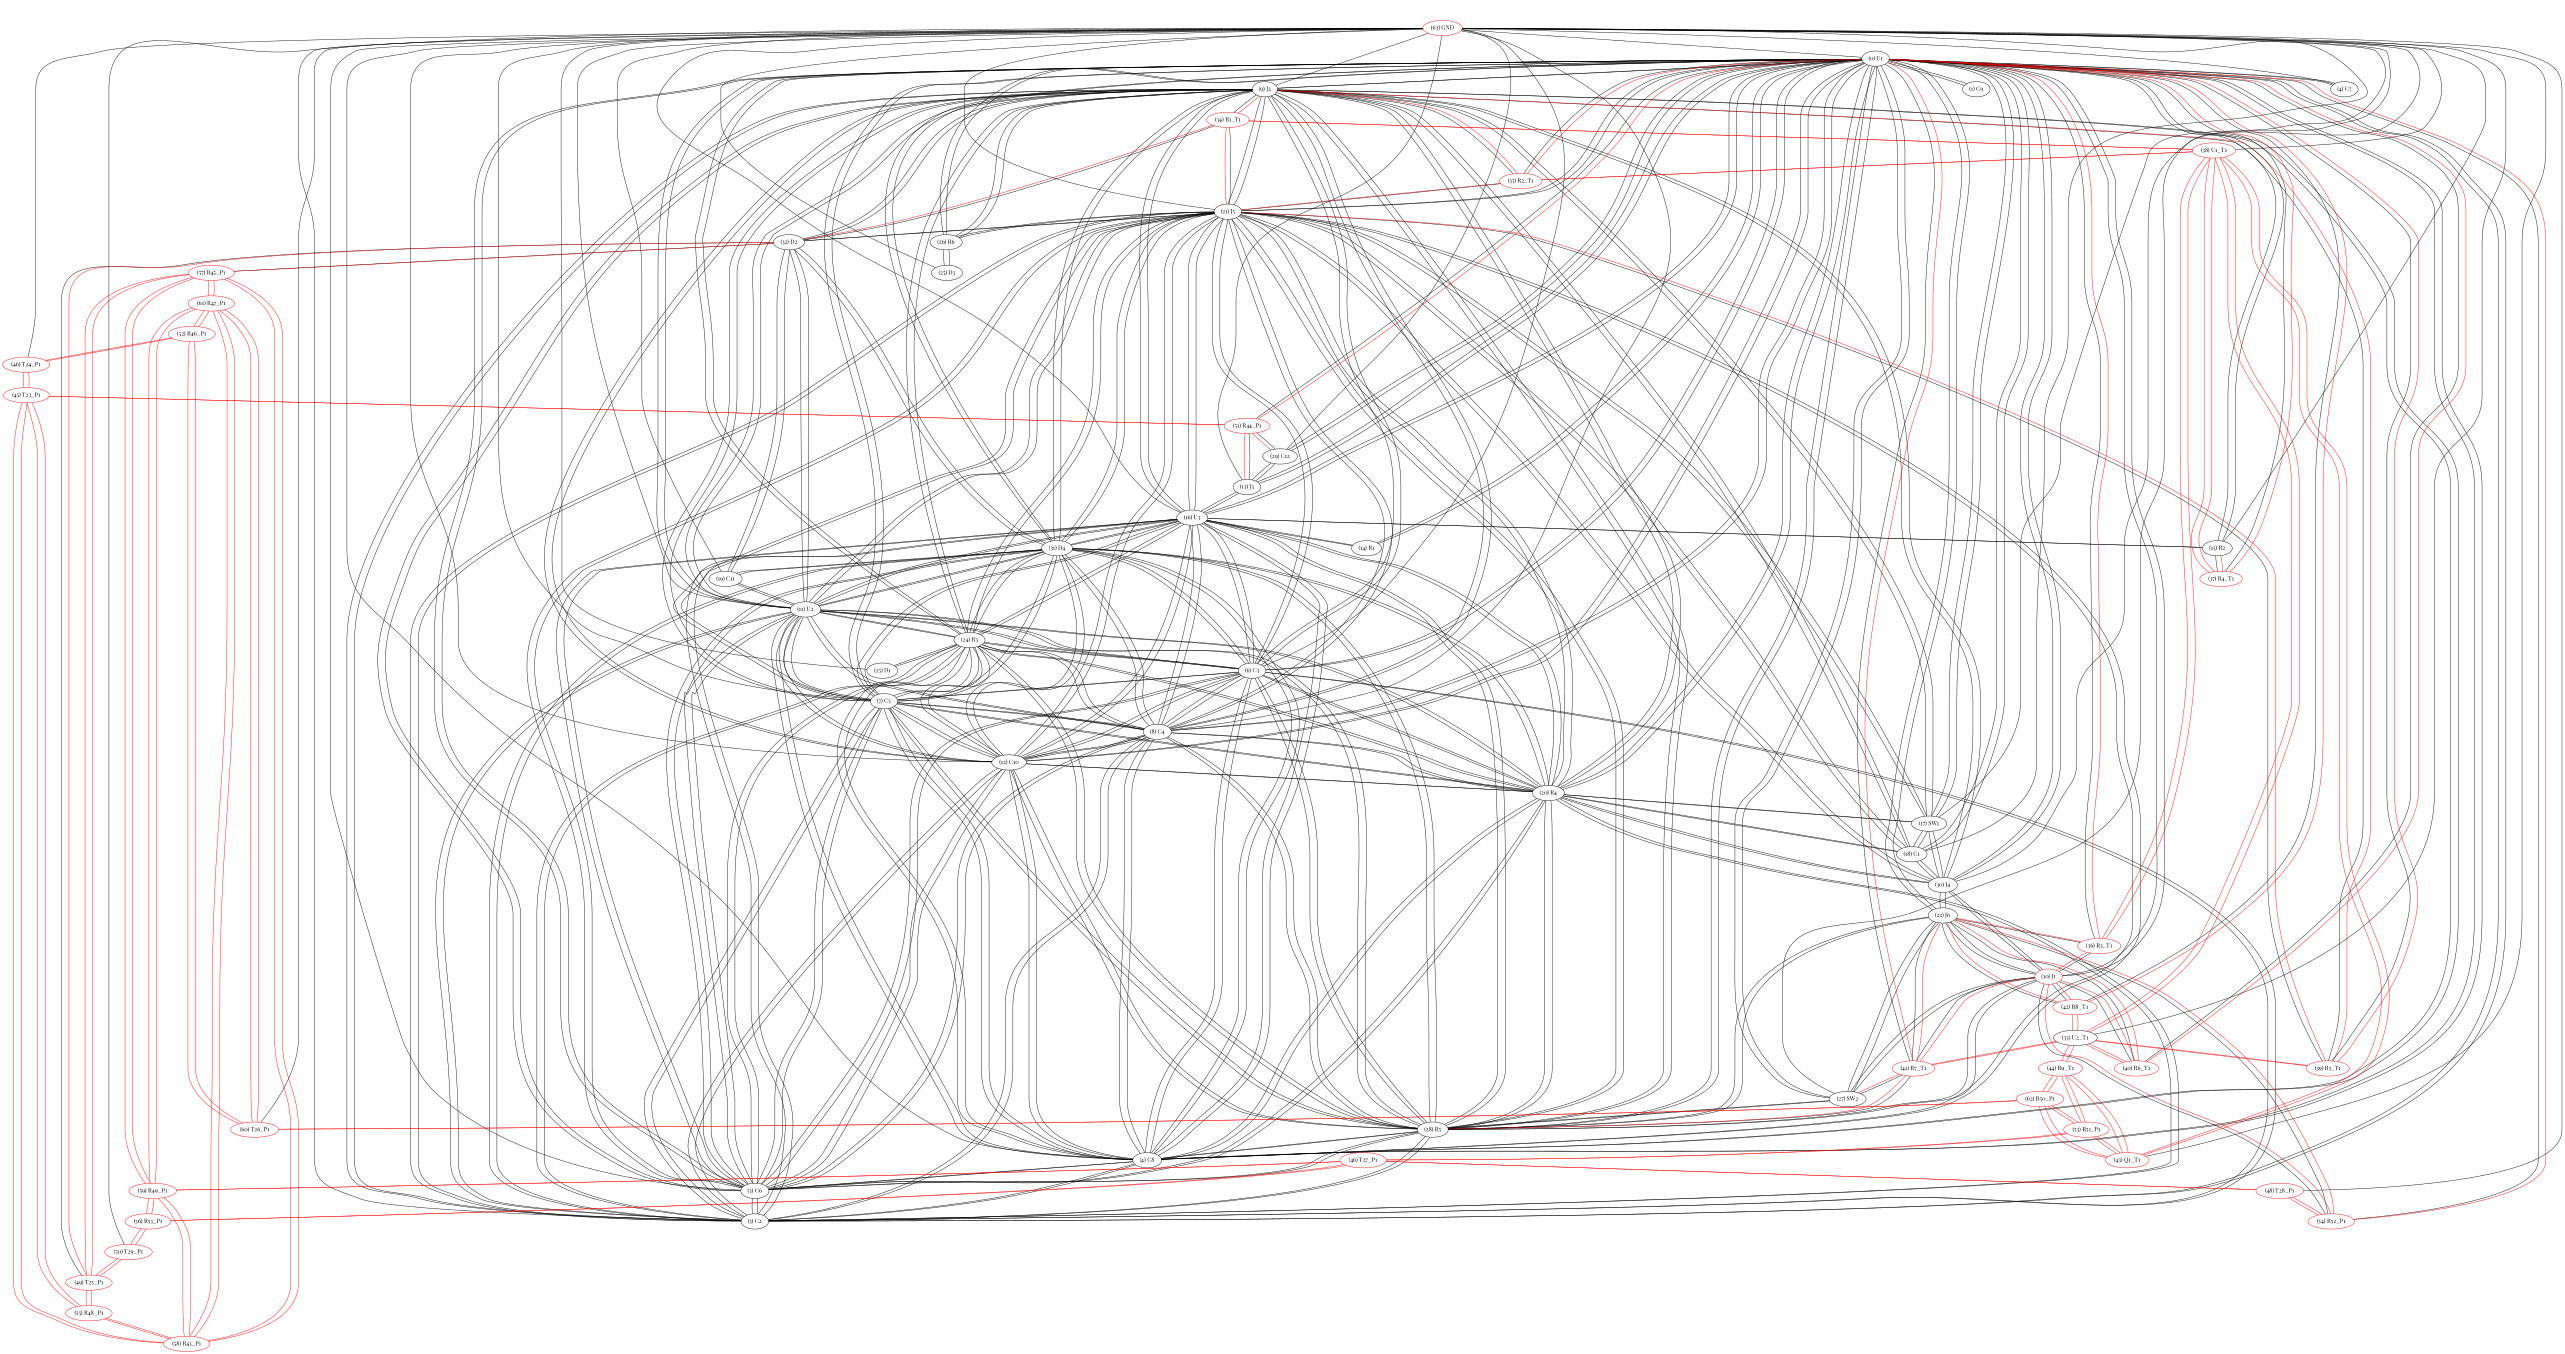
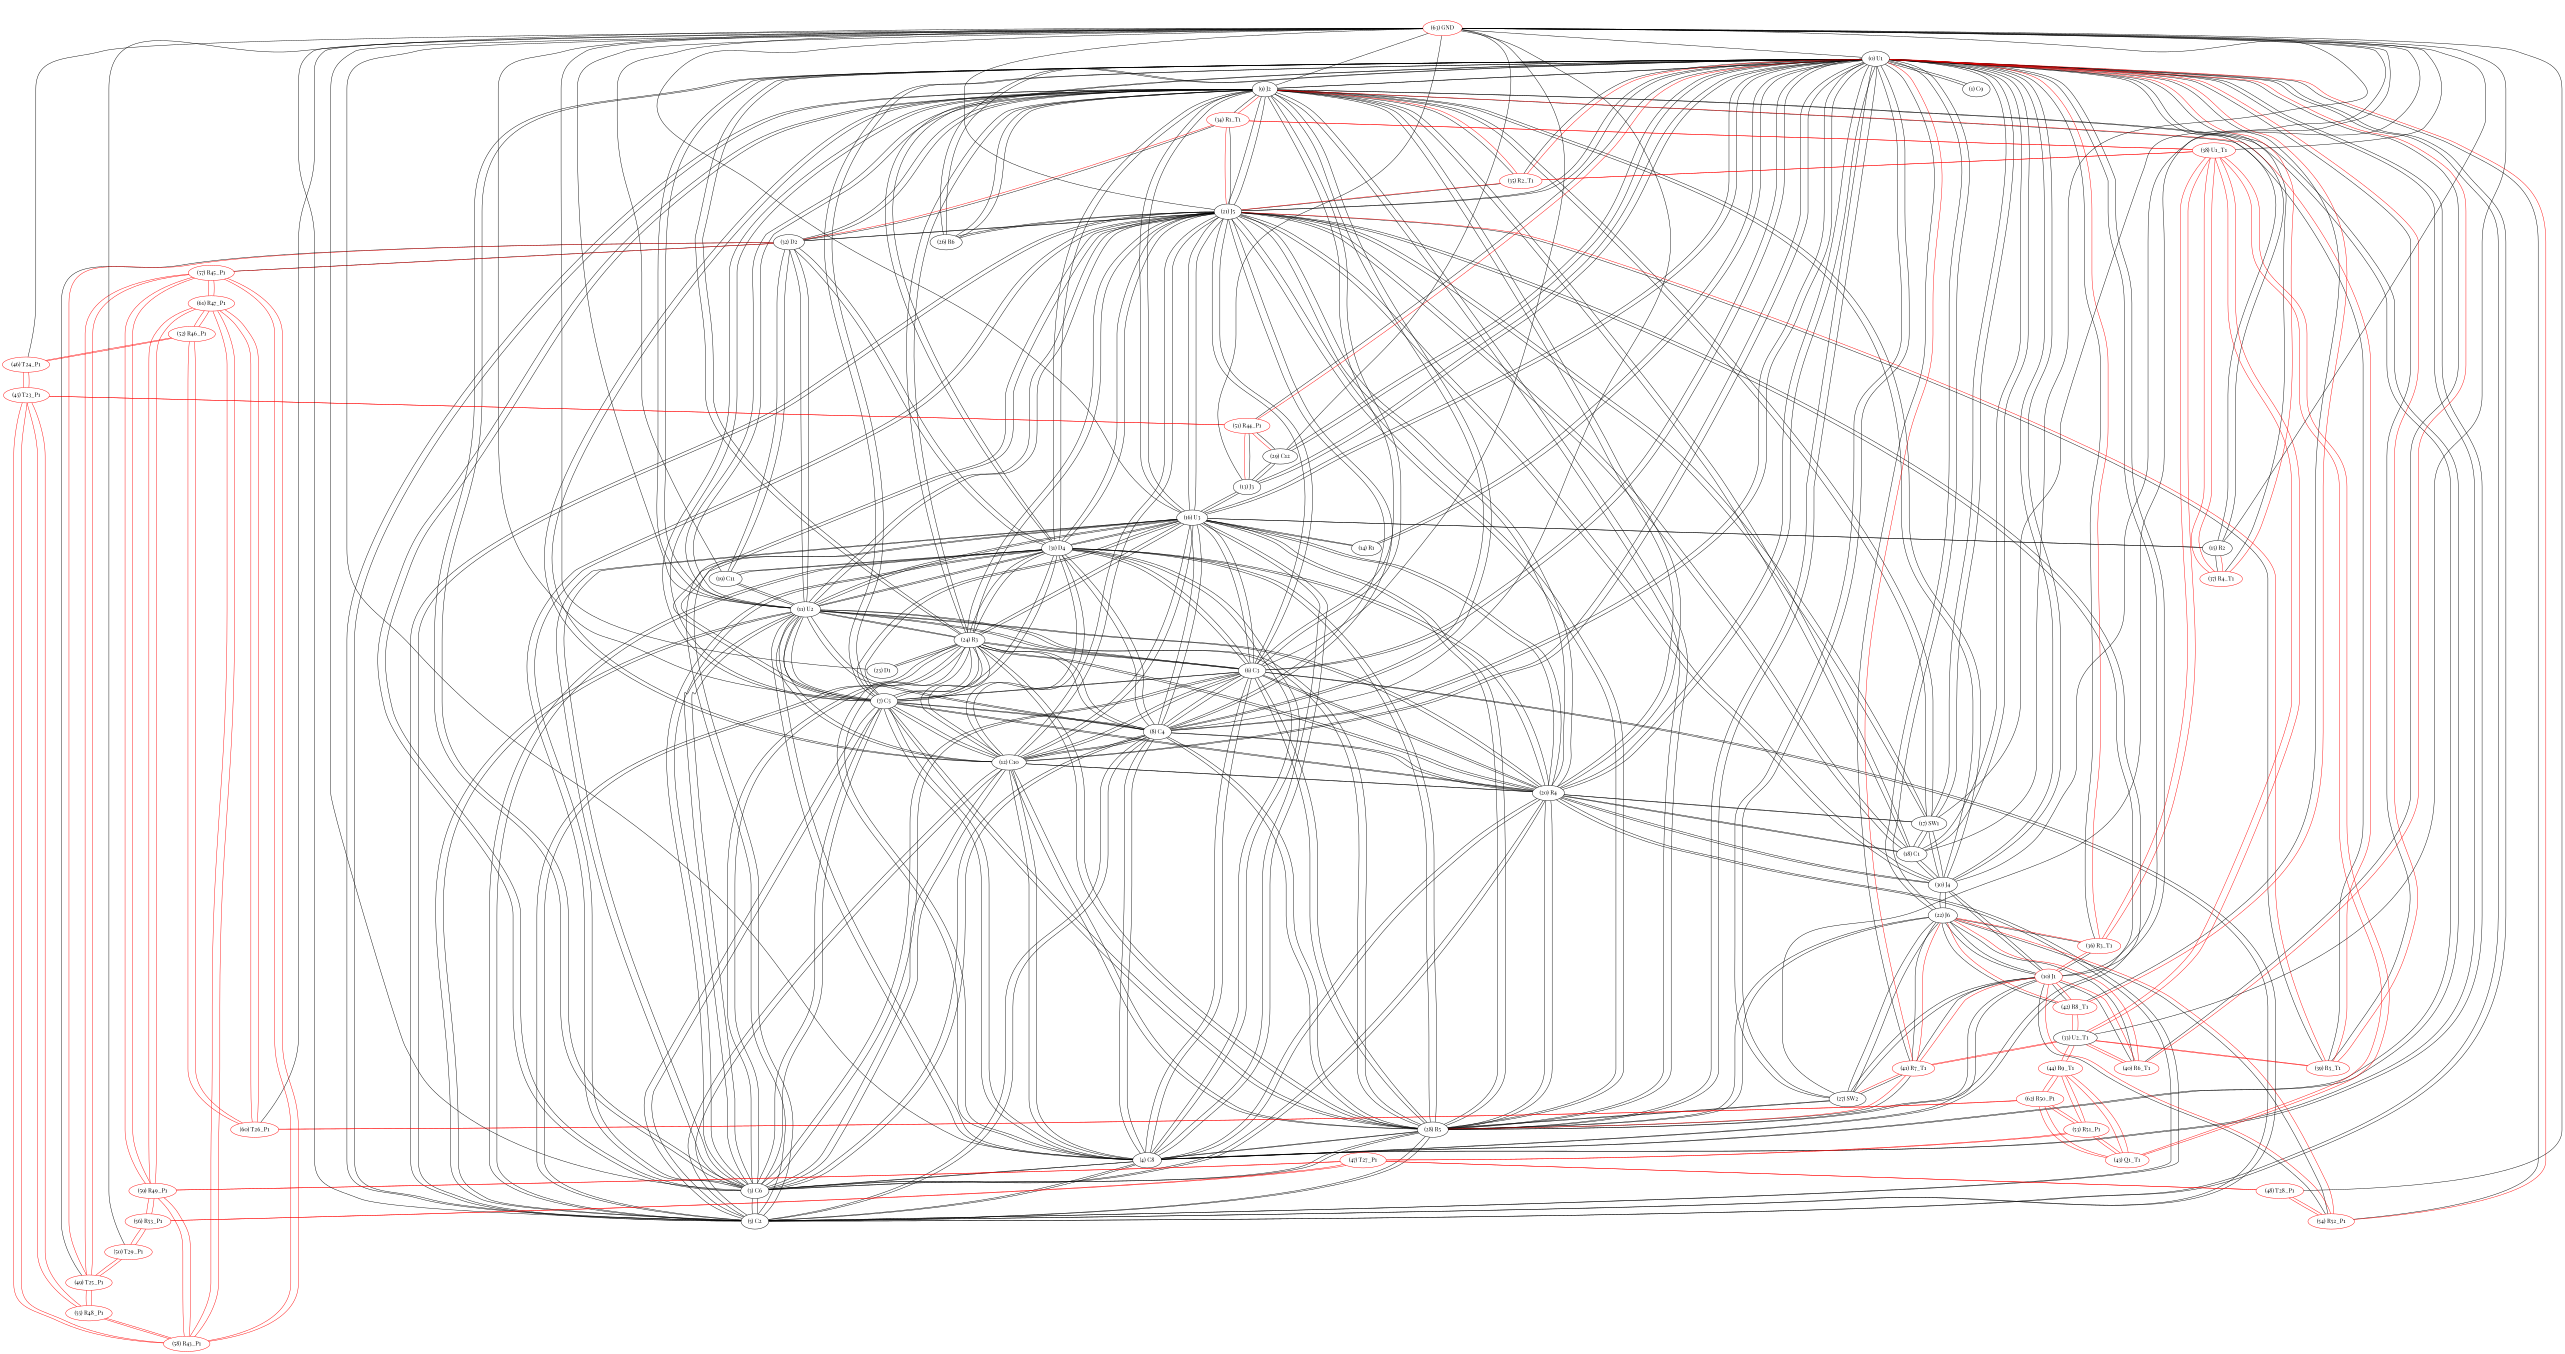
(2344, 89) -> none
(411, 136) -> none
(2546, 137) -> none
(947, 273) -> none
(1363, 1160) -> (1363, 1160)
